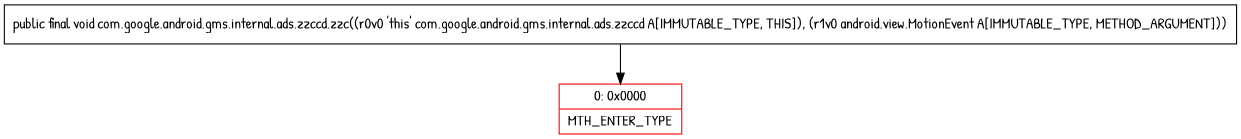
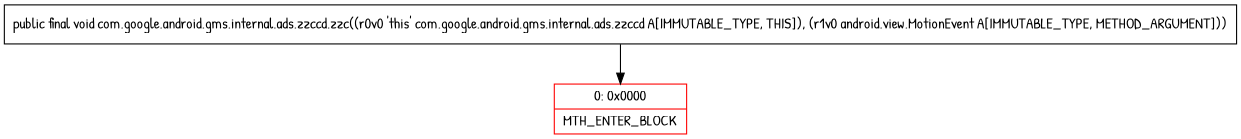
(620, 121) -> (620, 121)
